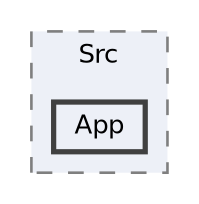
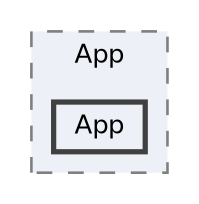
(99, 56) -> (99, 56)
